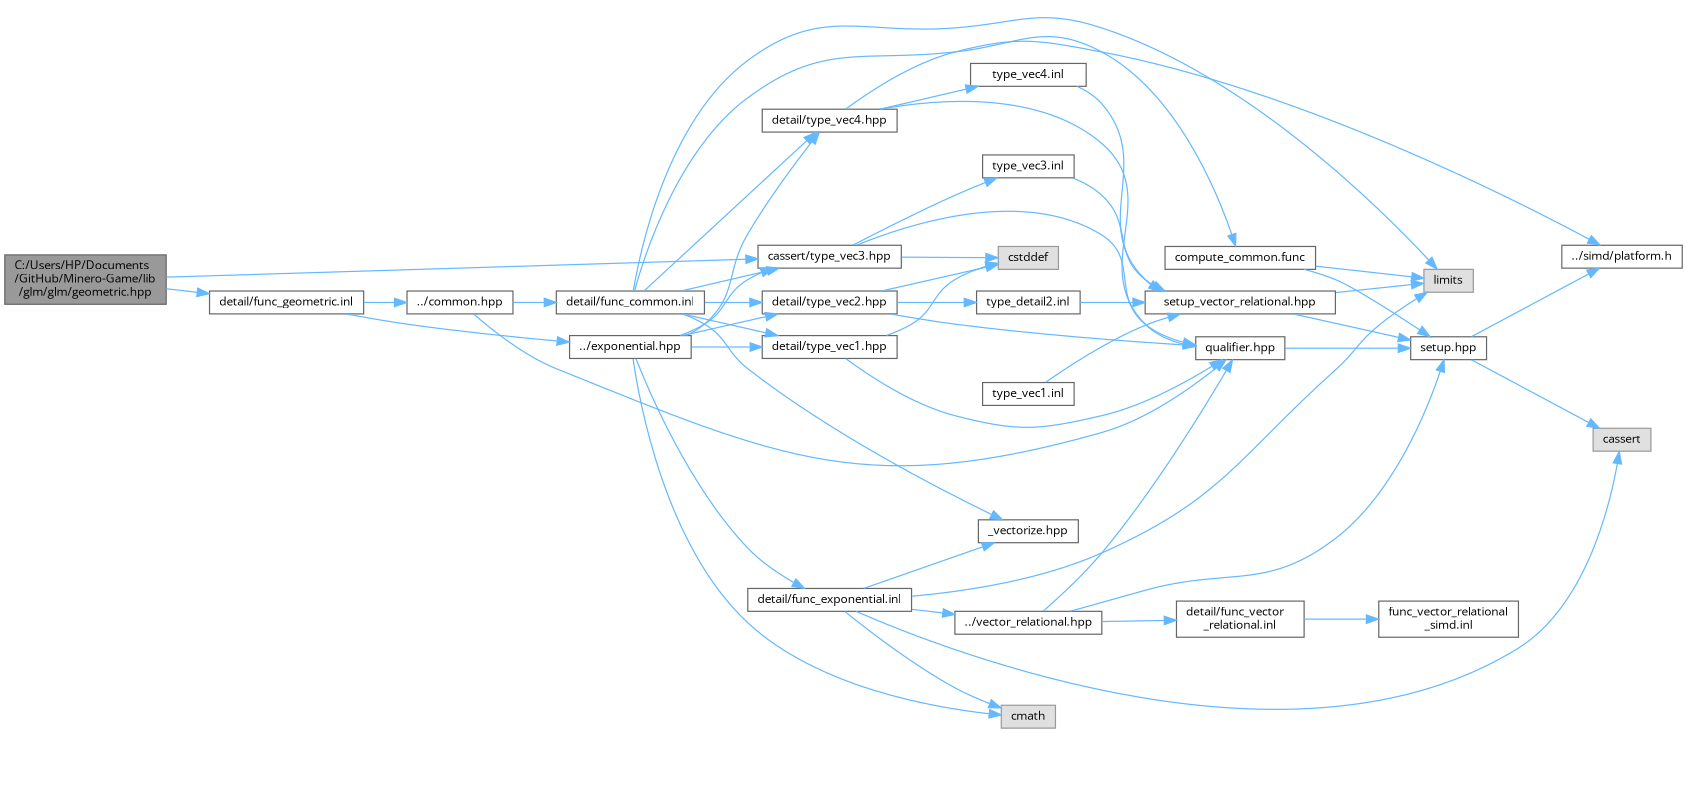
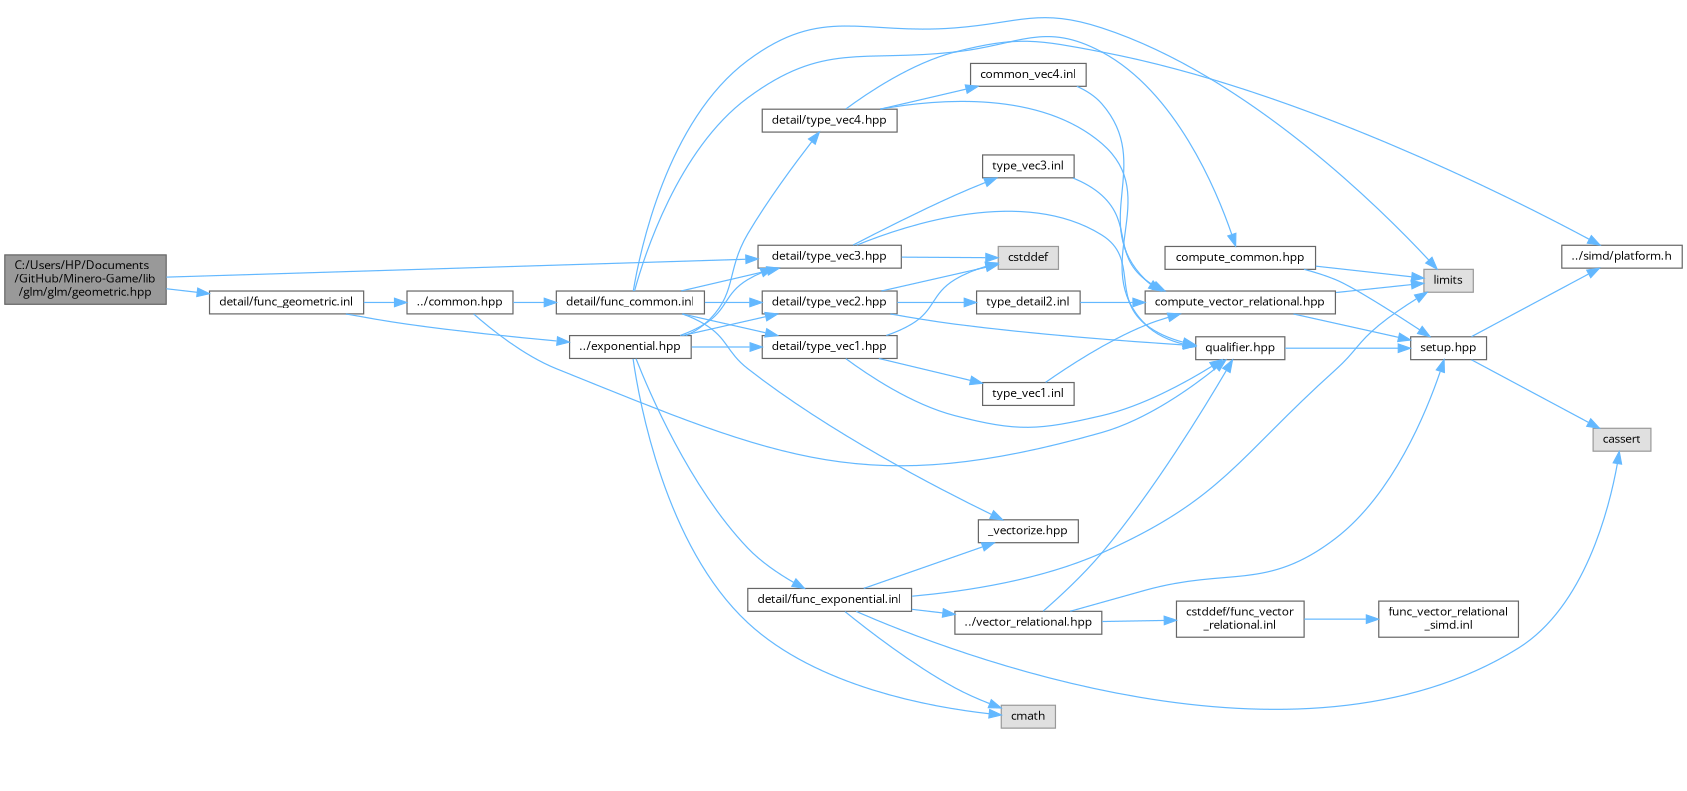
(1028, 75) -> (1028, 75)
(726, 216) -> none
(830, 257) -> (830, 257)
(1240, 258) -> (1240, 258)
(1240, 302) -> (1240, 302)
none -> (925, 369)
(1240, 619) -> (1240, 619)
